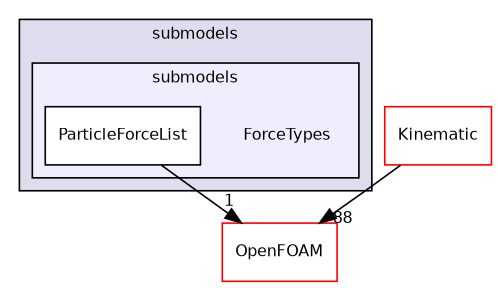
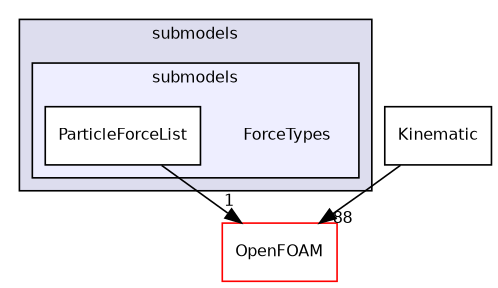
(438, 136) -> (438, 136)
